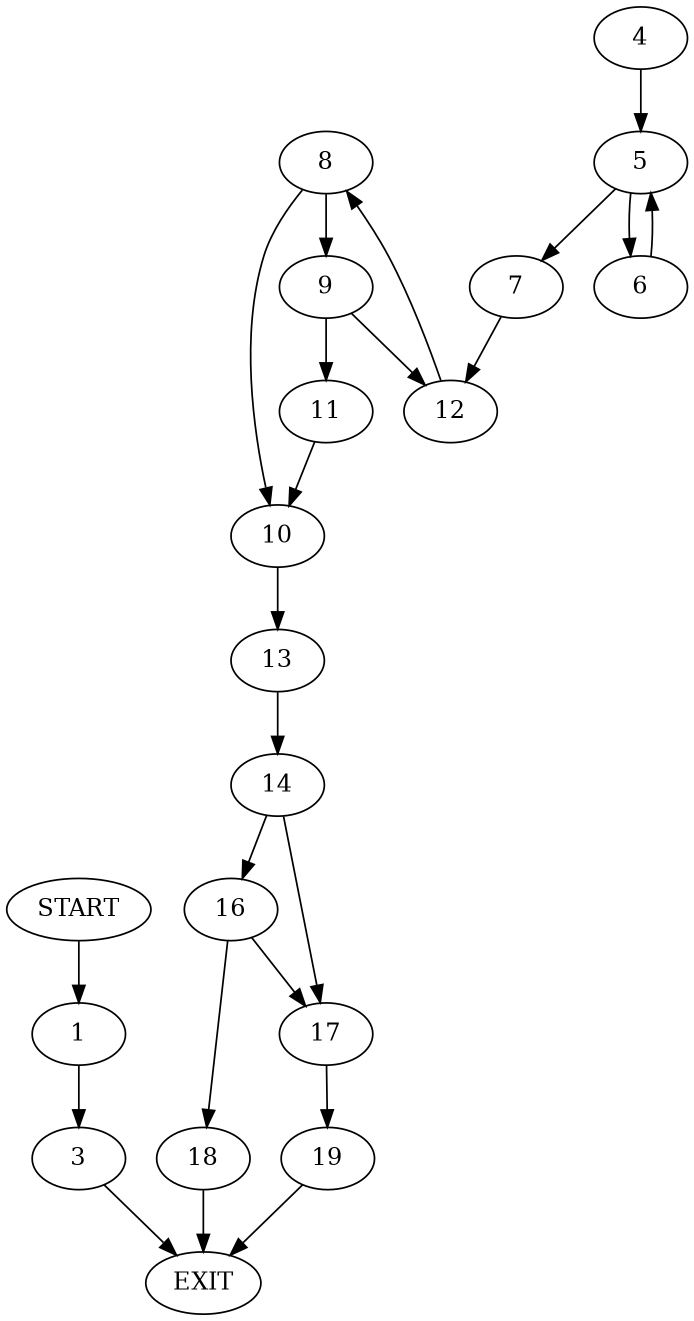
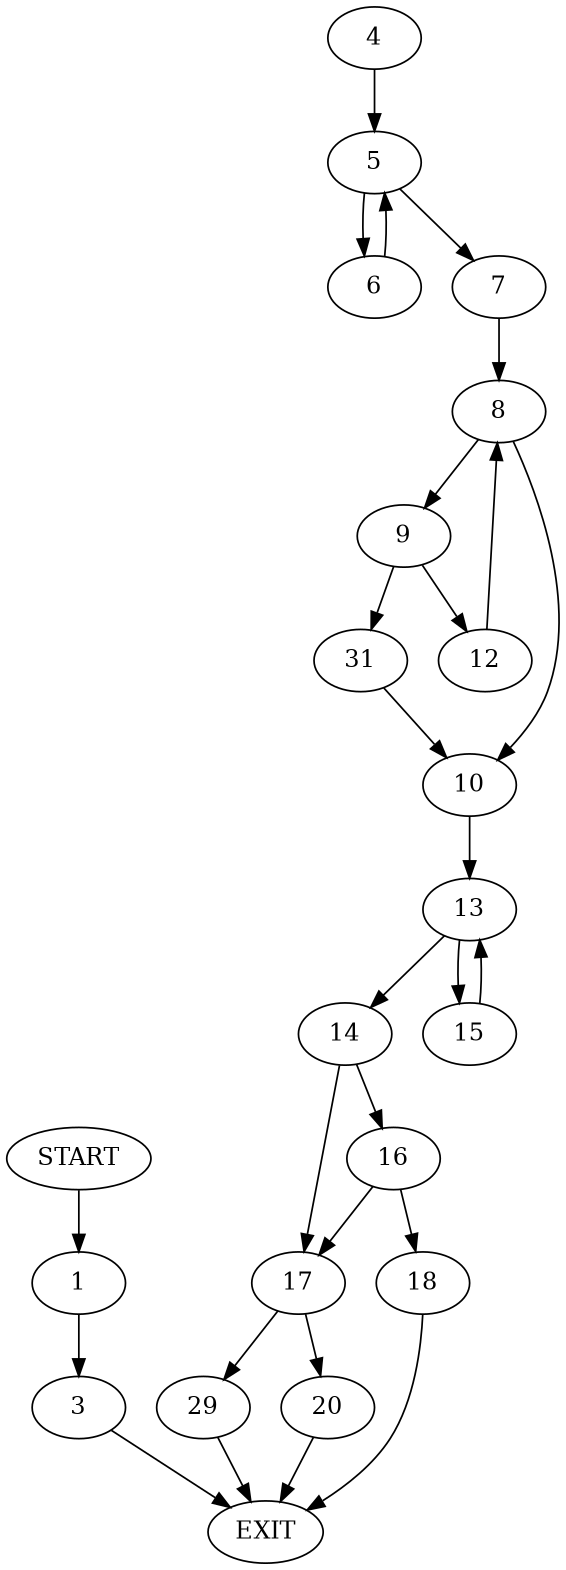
(488, 342) -> (499, 341)
(326, 412) -> (361, 661)
none -> (470, 1034)
(328, 1159) -> (203, 1408)
none -> (328, 1408)
